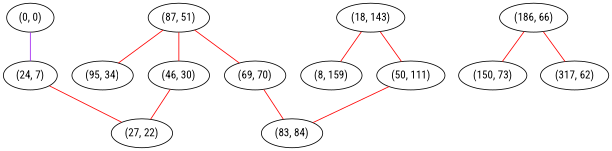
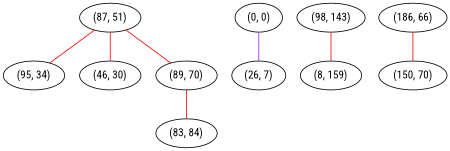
(371, 18) -> (331, 18)
(30, 75) -> (259, 75)
(255, 75) -> (187, 75)
(411, 75) -> none
(493, 75) -> (413, 75)
(575, 75) -> none
(142, 133) -> none
